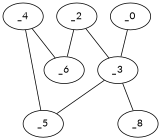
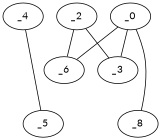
(44, 43) -> (102, 40)
(81, 97) -> none
(128, 97) -> (146, 69)
